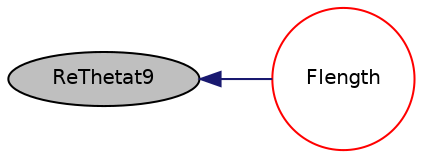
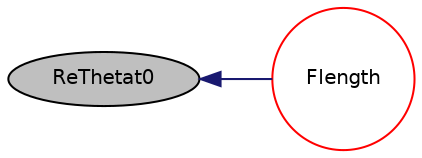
(104, 79) -> (104, 79)
